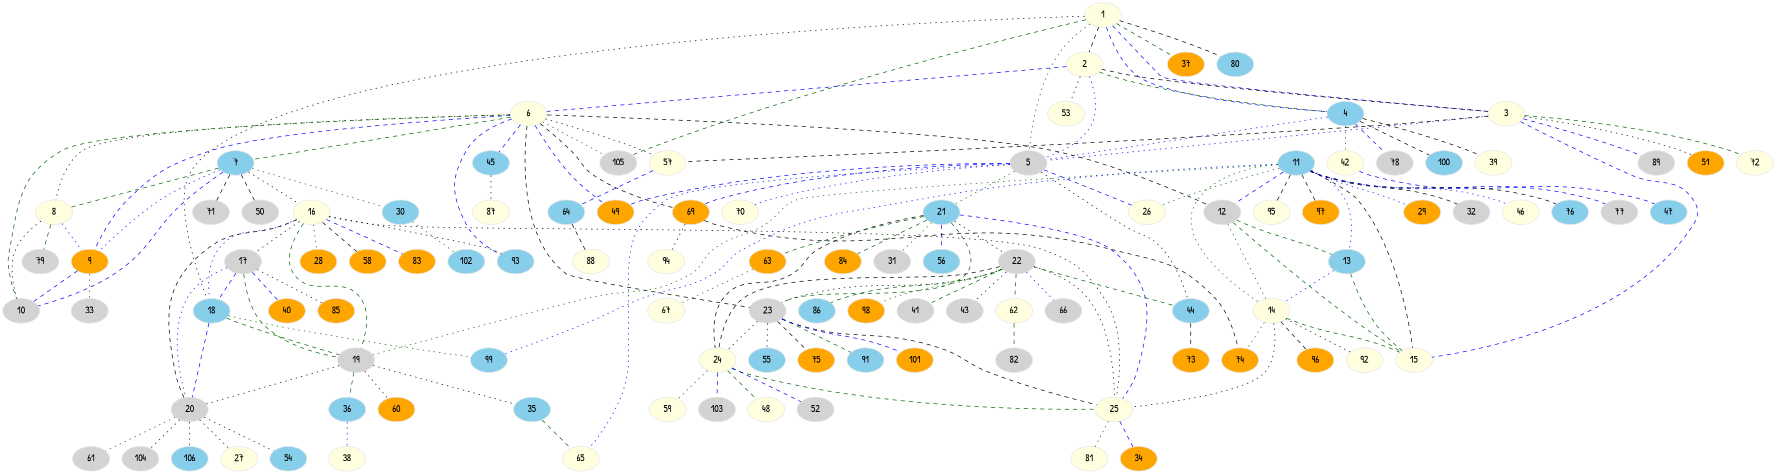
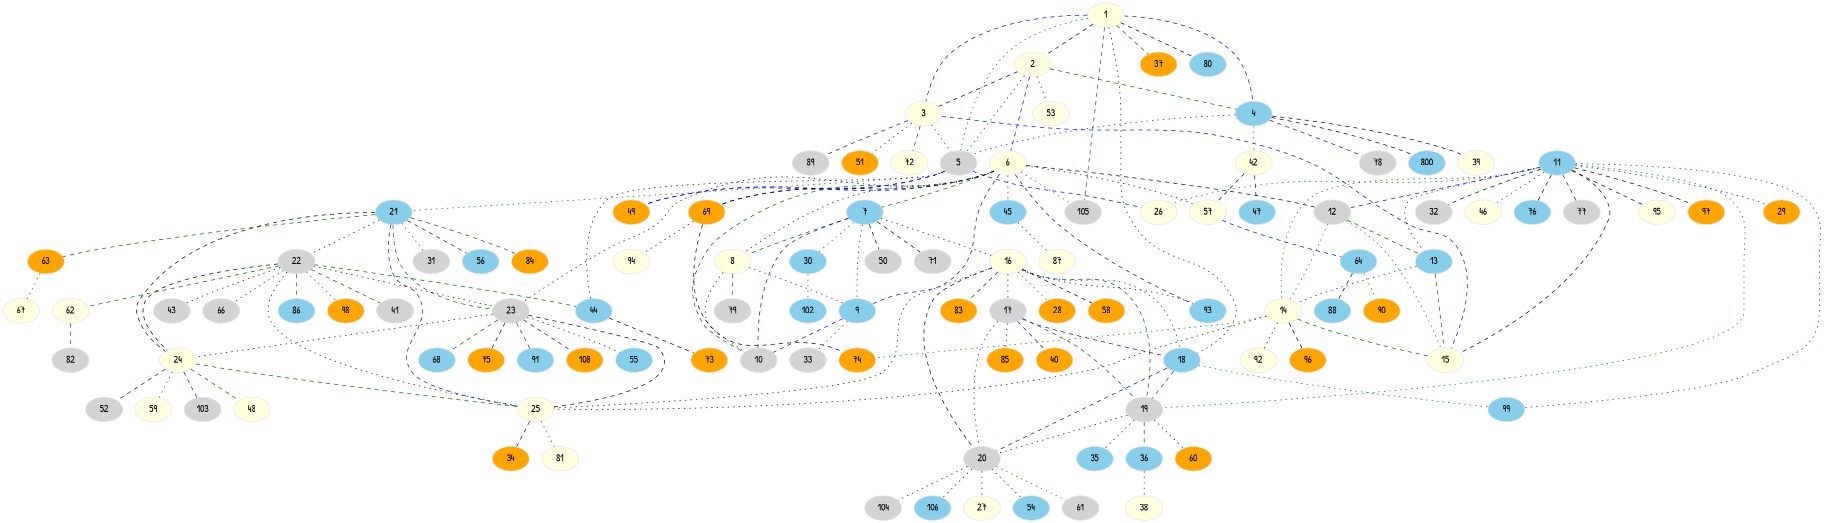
(510, 138) -> (1008, 188)
(1087, 143) -> (1234, 184)
(1444, 163) -> (1427, 163)
(1559, 187) -> (1256, 190)
(740, 212) -> none
(90, 262) -> (857, 311)
(591, 262) -> (1332, 311)
(579, 278) -> (682, 200)
(1315, 290) -> (1404, 276)
none -> (1382, 311)
none -> (437, 360)
(915, 360) -> (585, 360)
(581, 459) -> none
